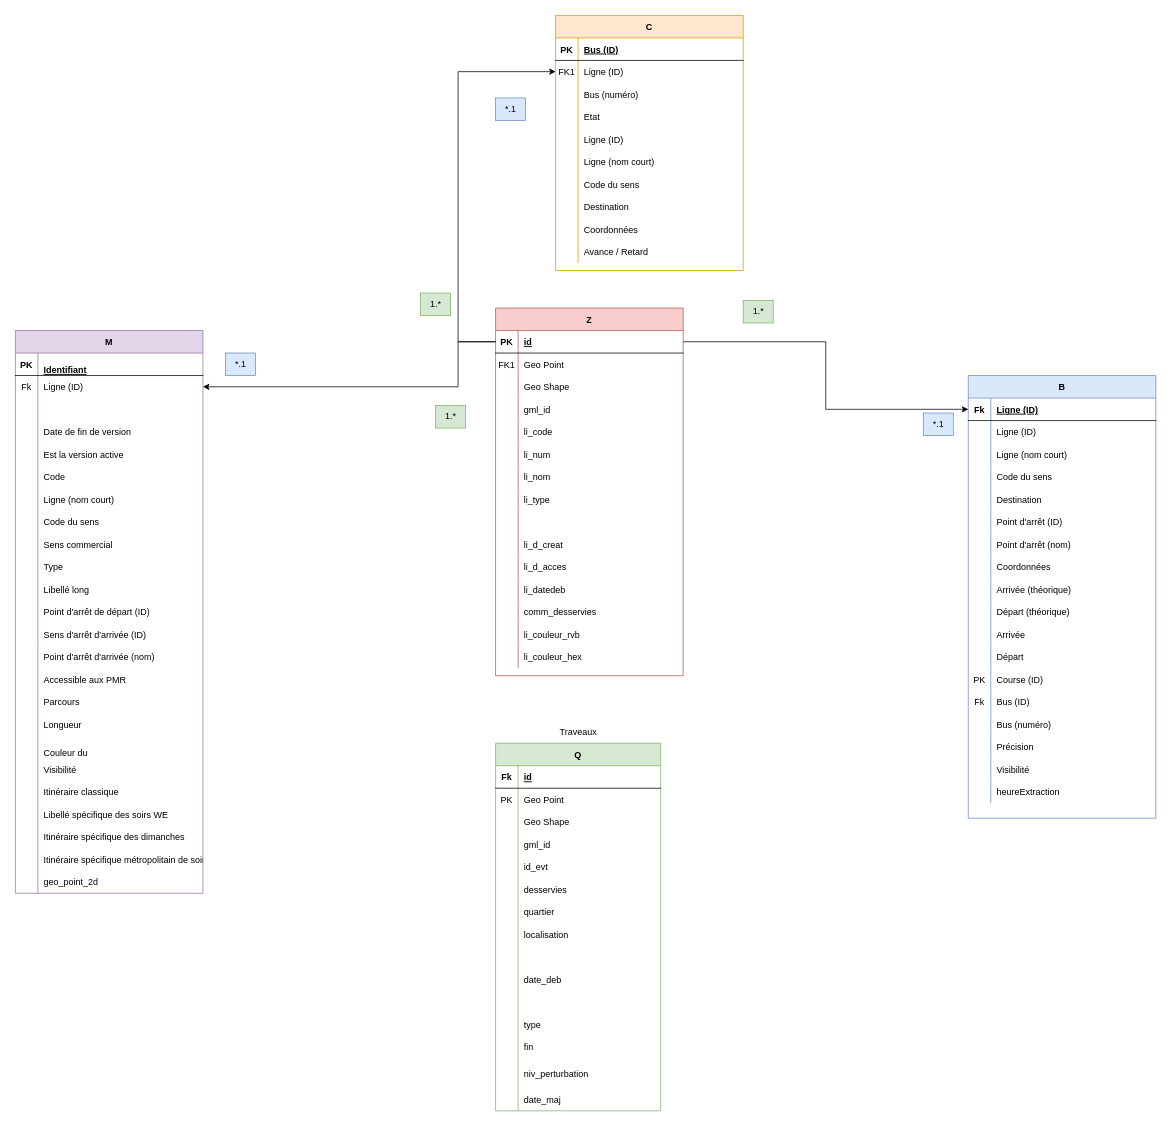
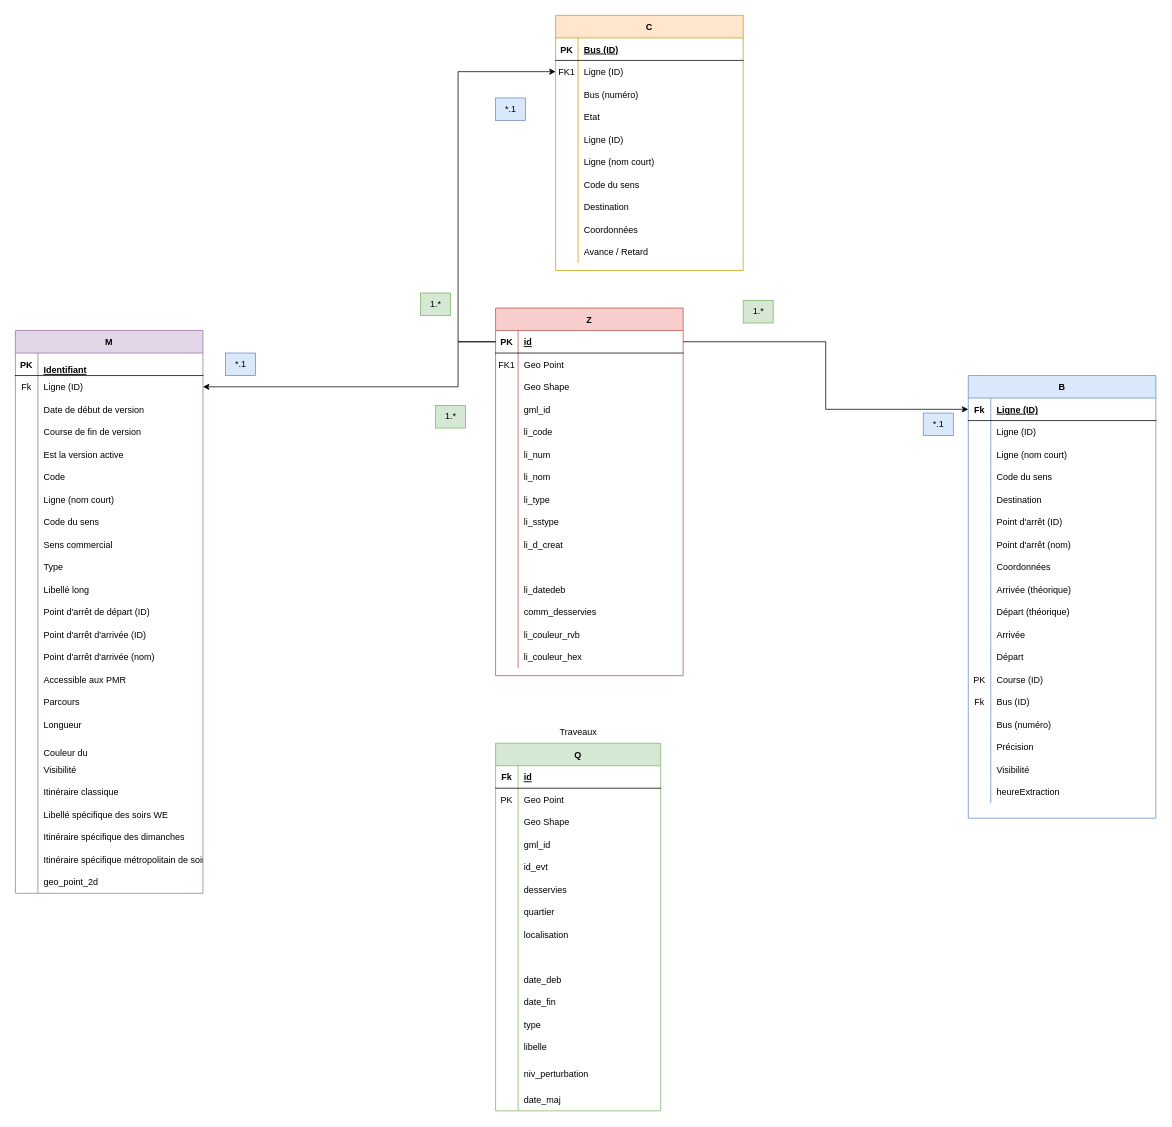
none -> (120, 409)
(92, 432) -> (97, 432)
none -> (600, 522)
(600, 567) -> none
(105, 635) -> (106, 635)
none -> (589, 1002)
(530, 1047) -> (536, 1047)
